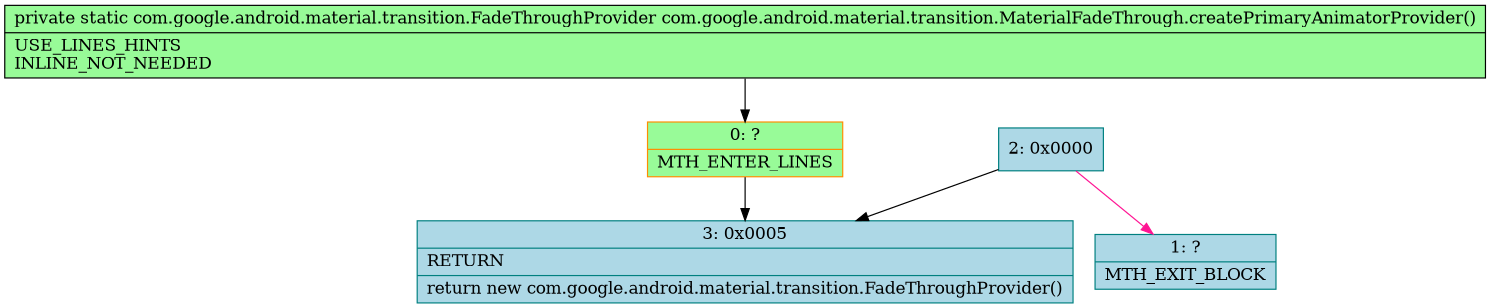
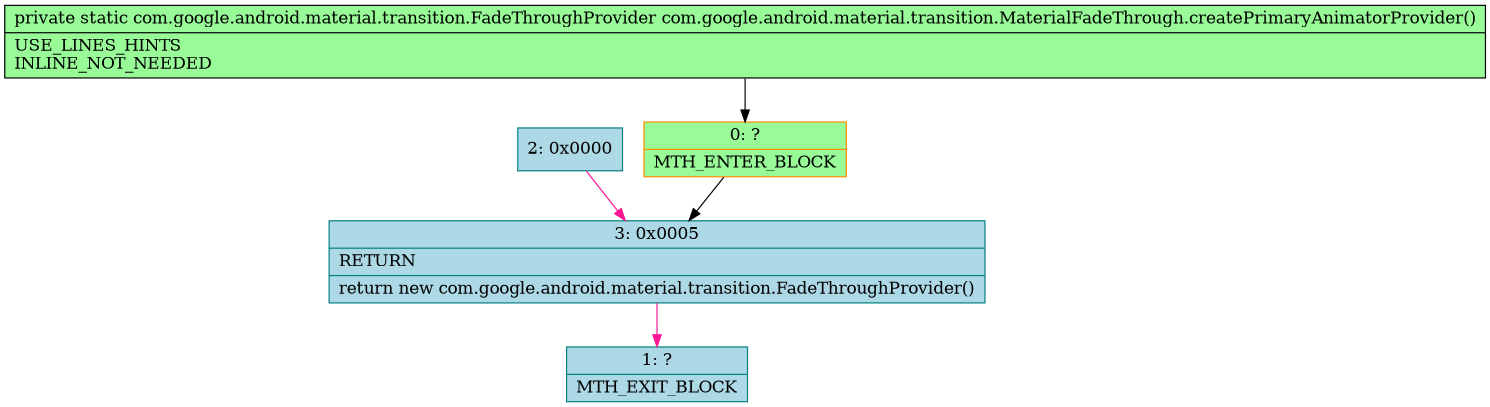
(745, 162) -> (745, 162)
(933, 193) -> (602, 191)
(1110, 199) -> (657, 319)
